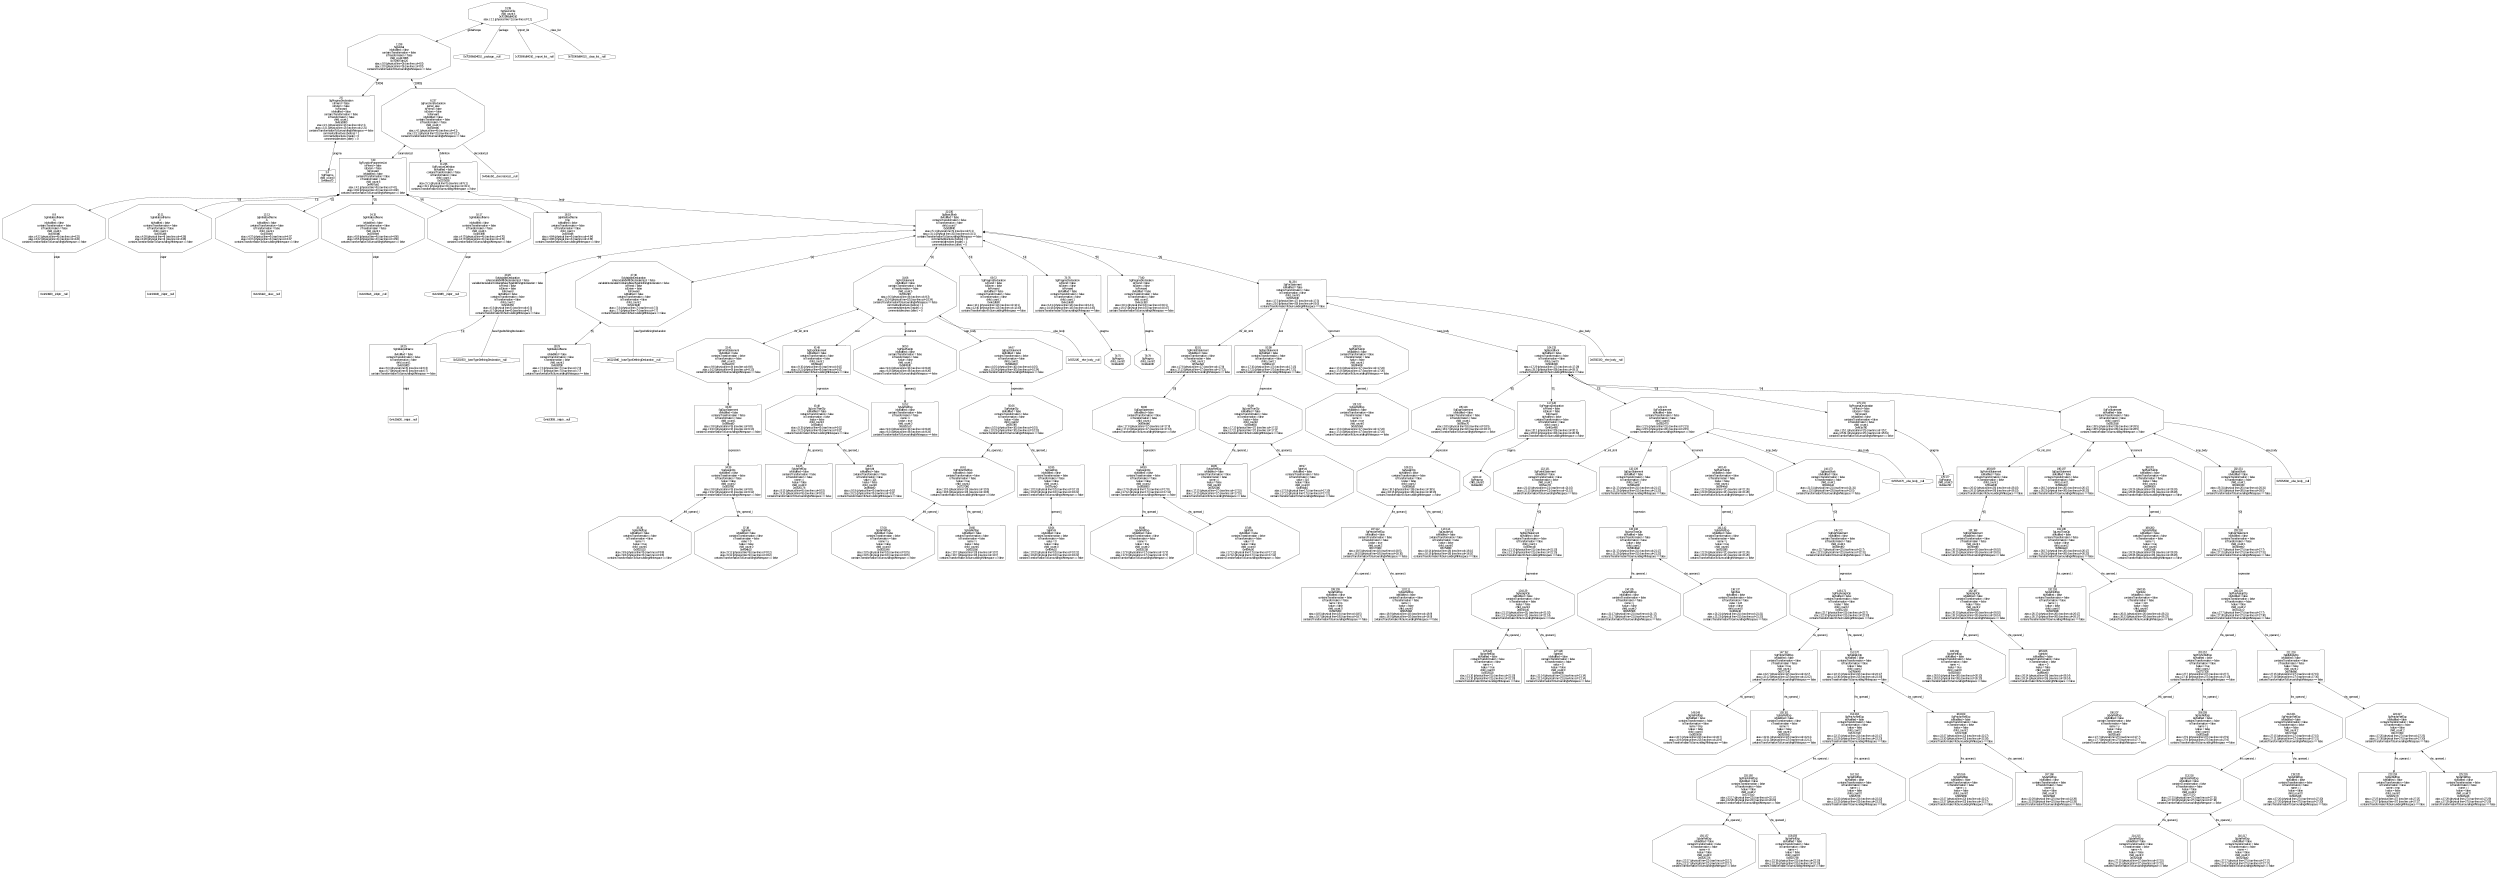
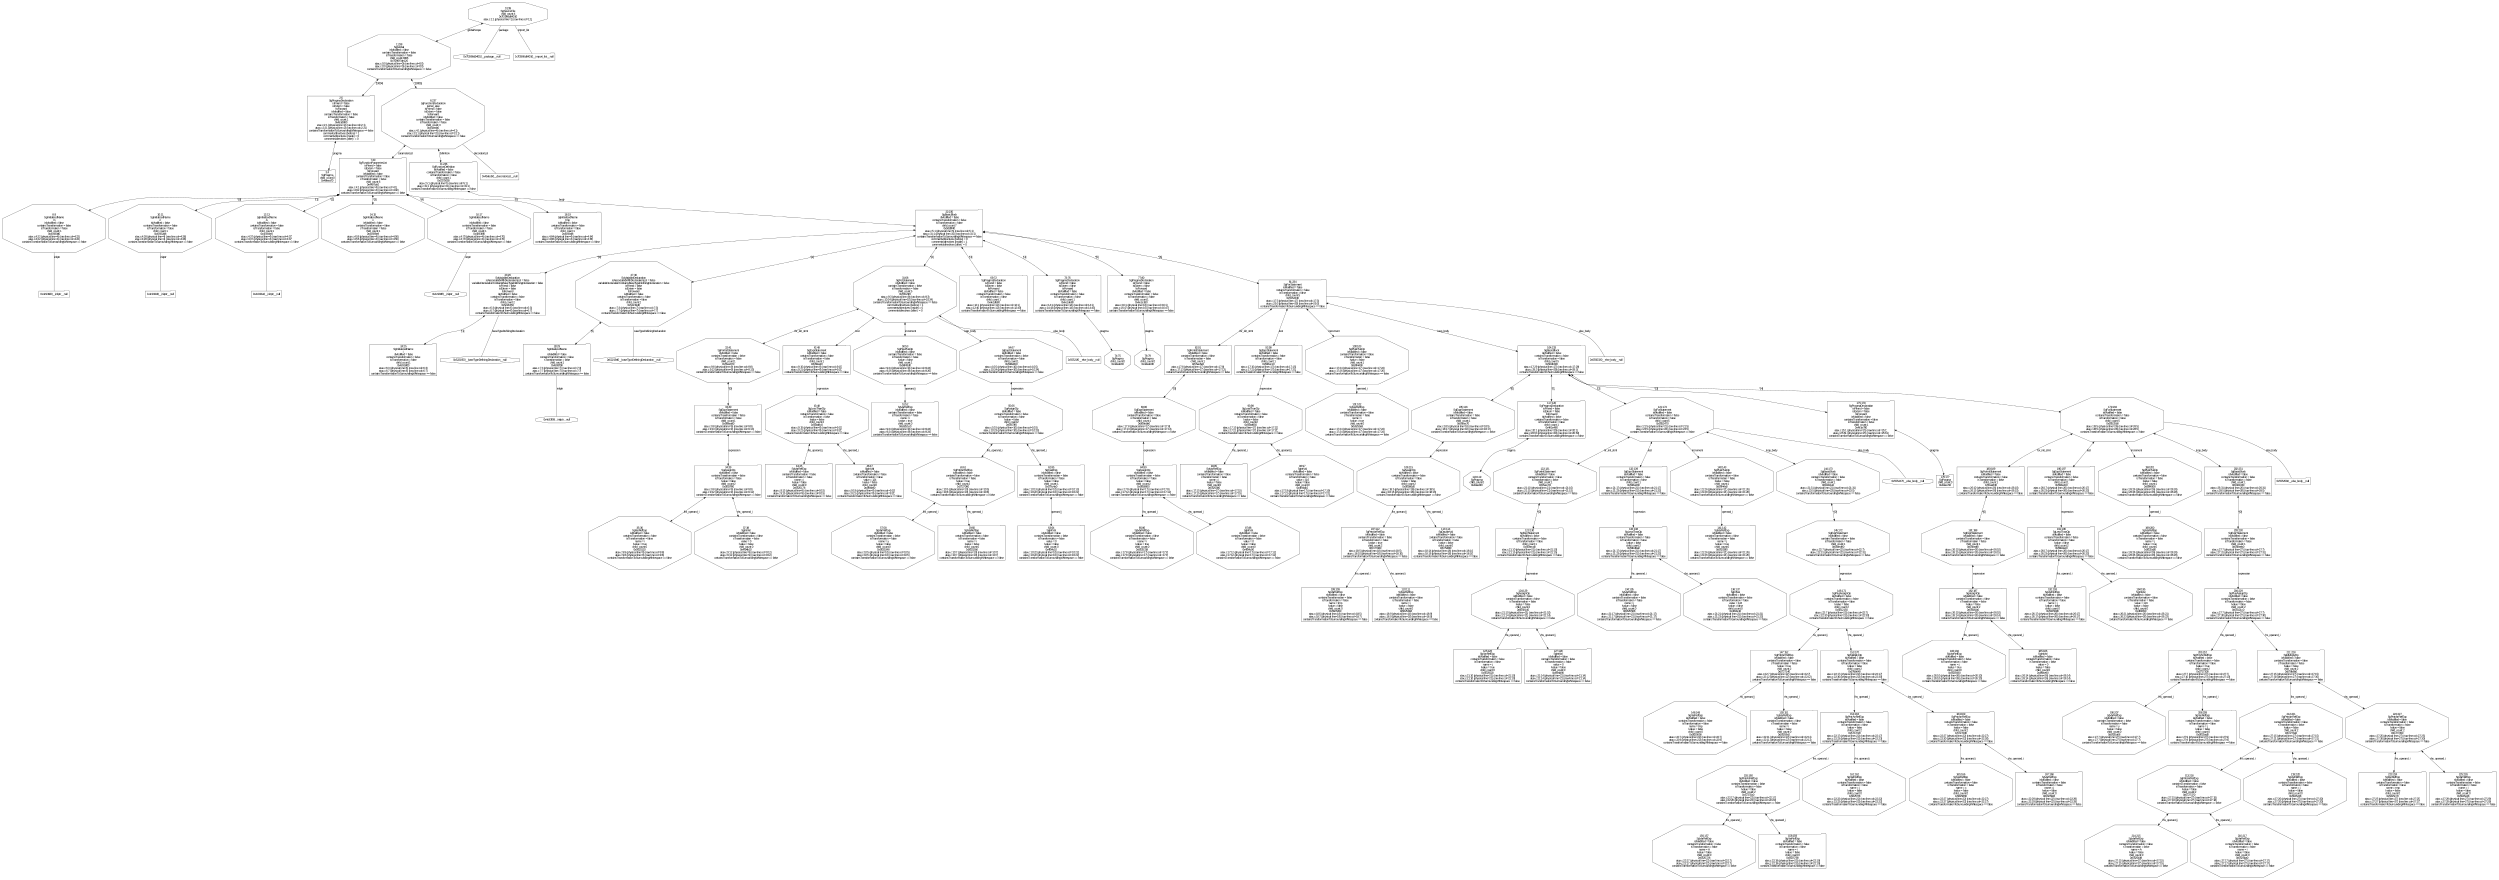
(587, 57) -> none
(267, 294) -> (267, 294)
(373, 294) -> none
(403, 420) -> none
